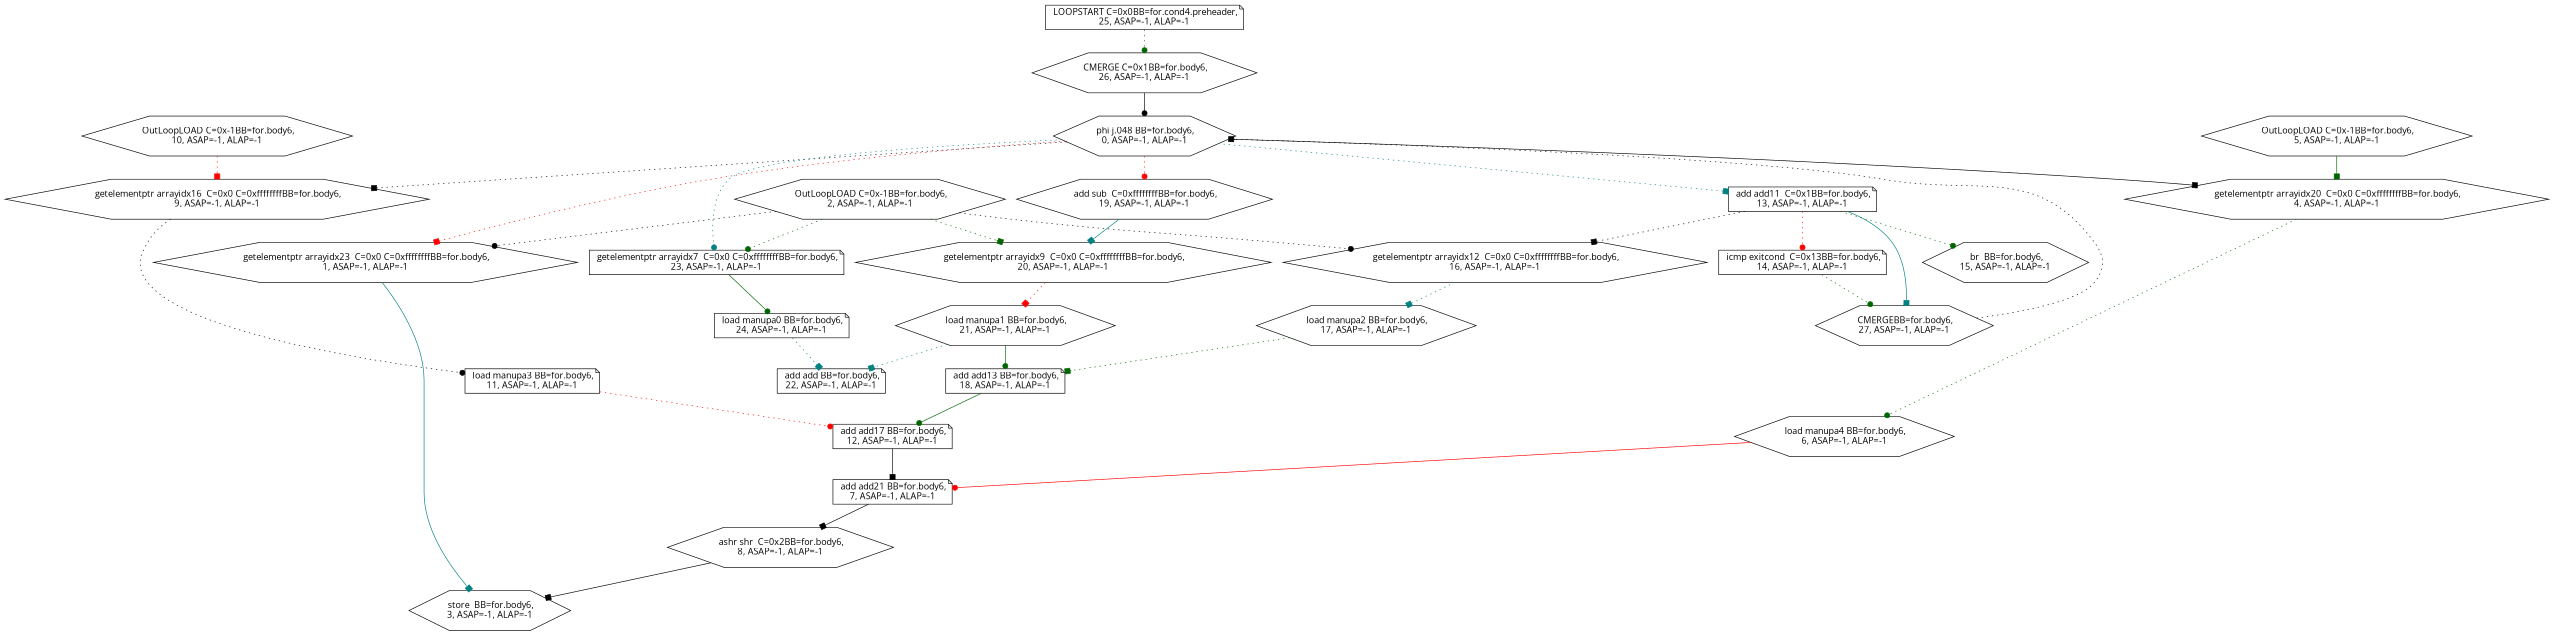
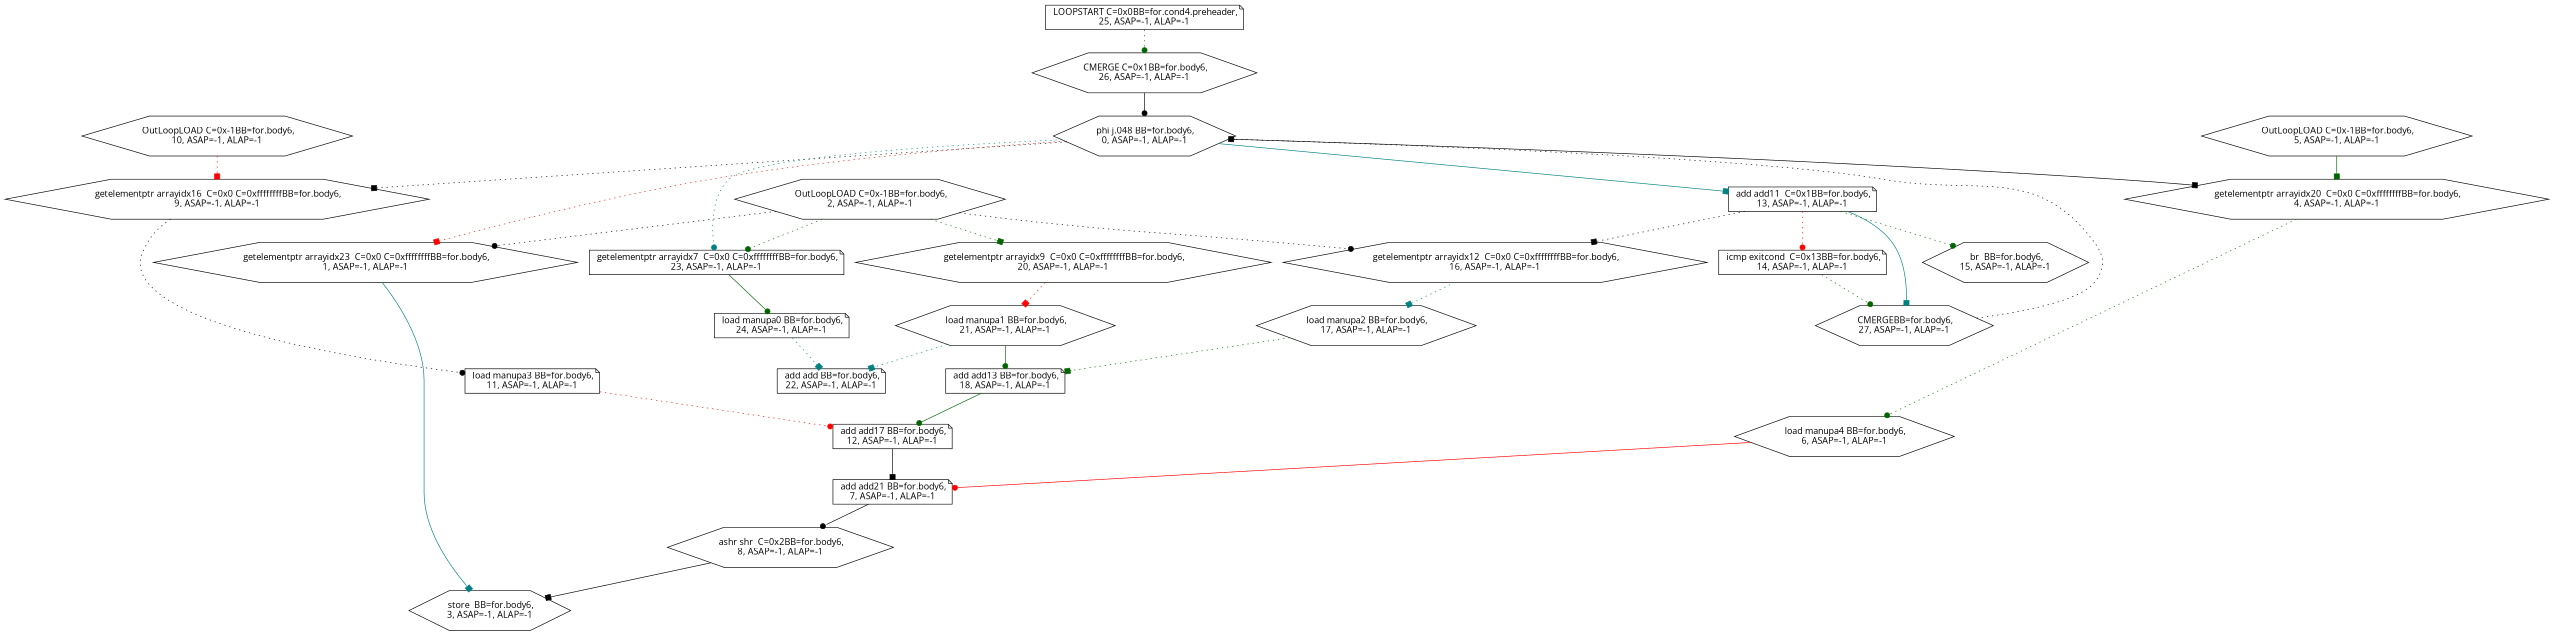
(1470, 167) -> (1470, 167)
(1145, 199) -> none
(848, 514) -> (848, 514)
